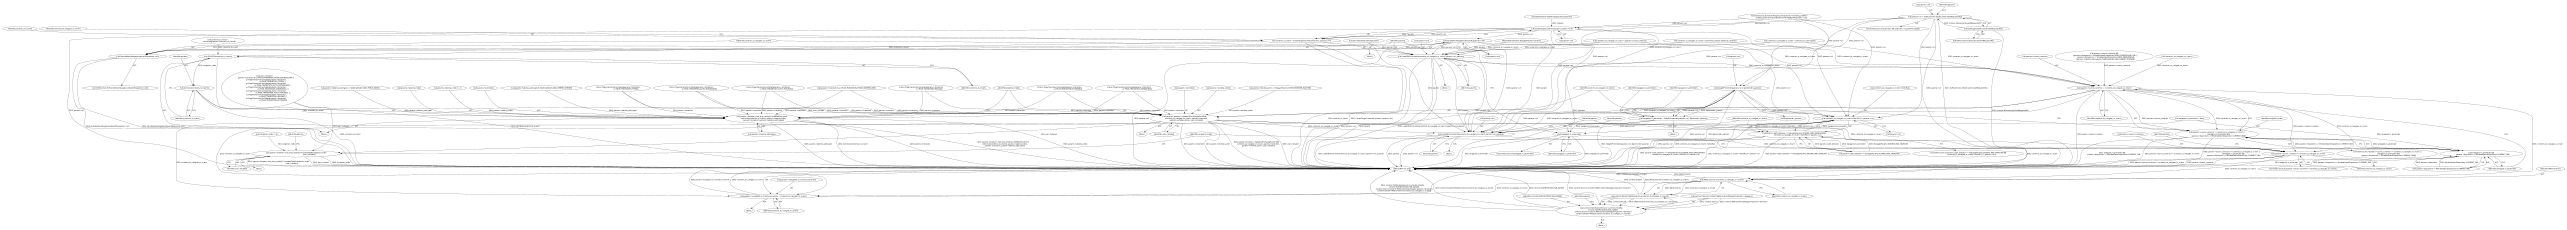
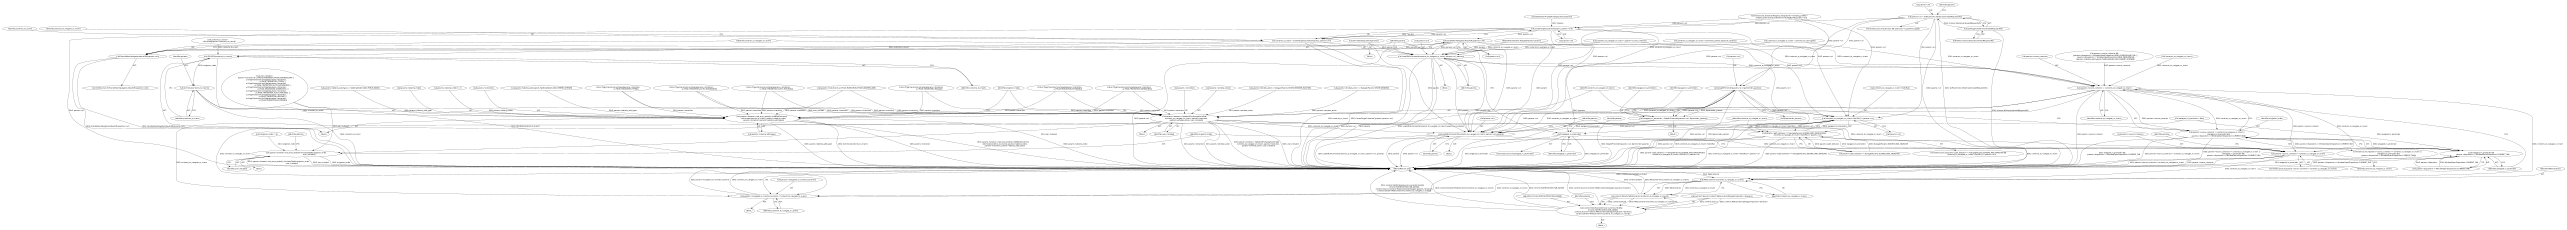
none -> (1361, 88)
(1611, 172) -> (1586, 170)
